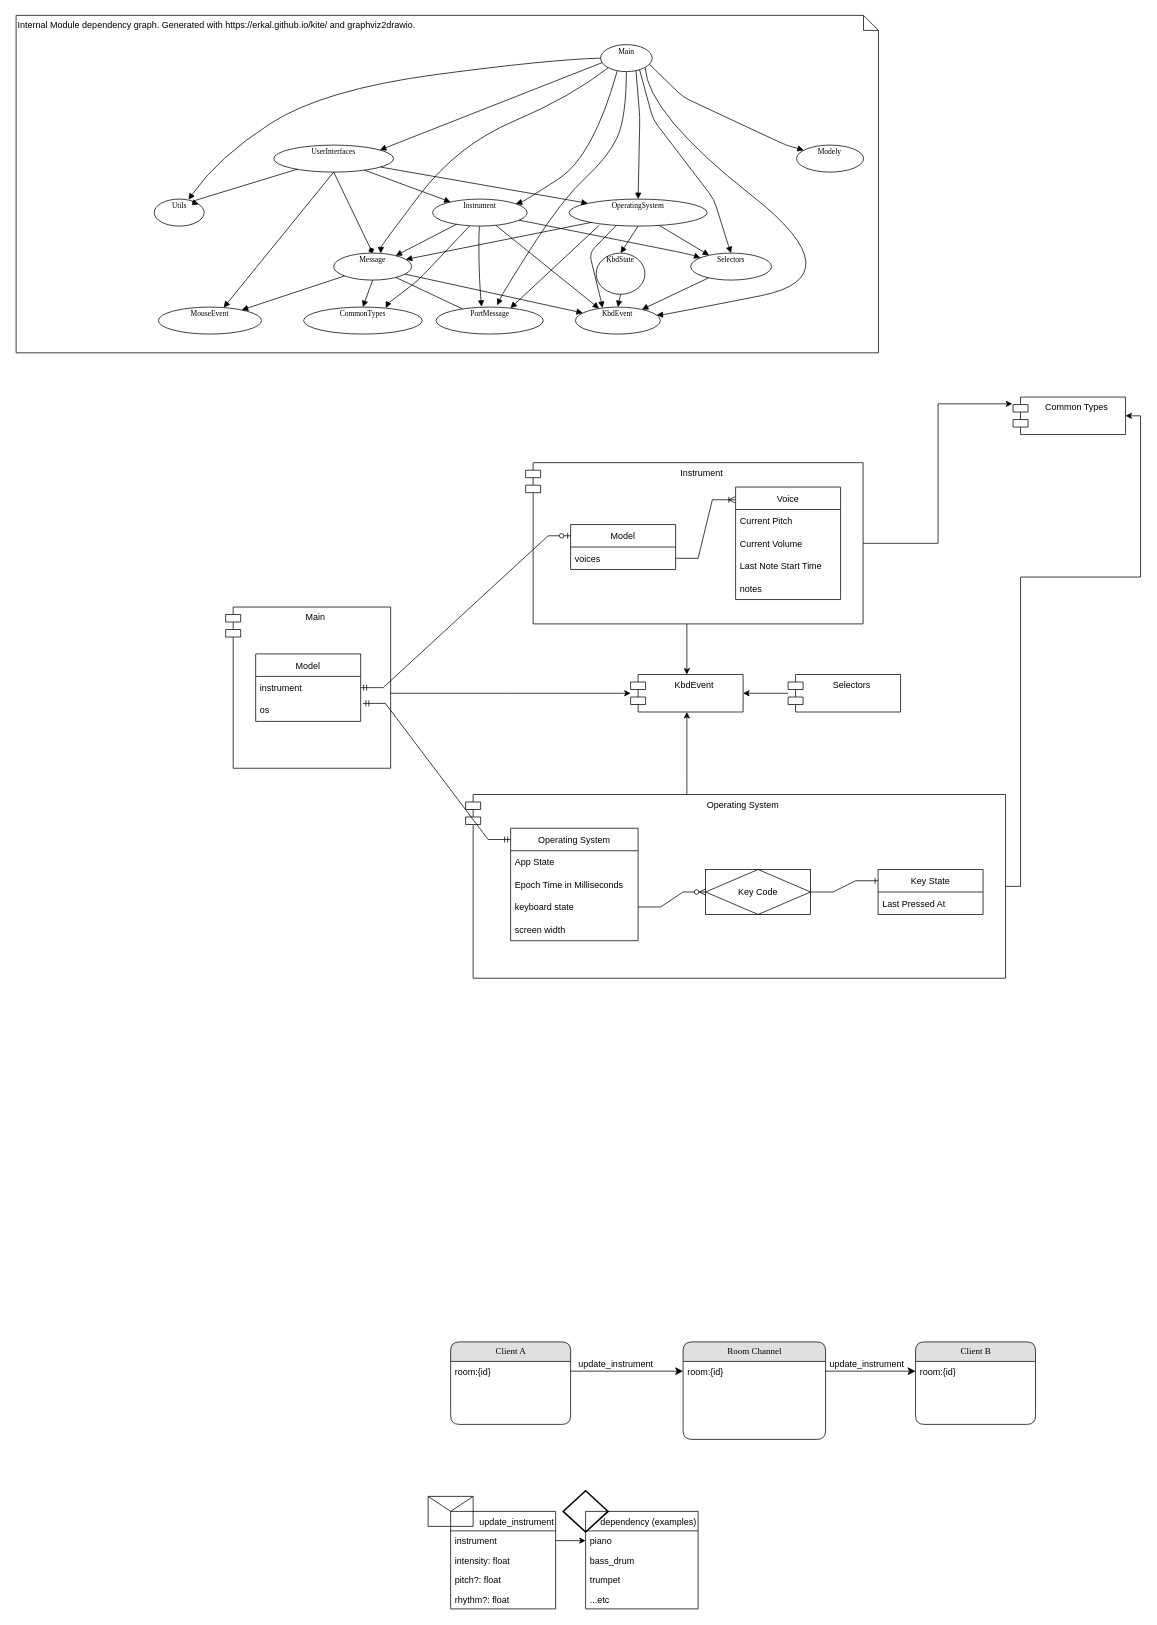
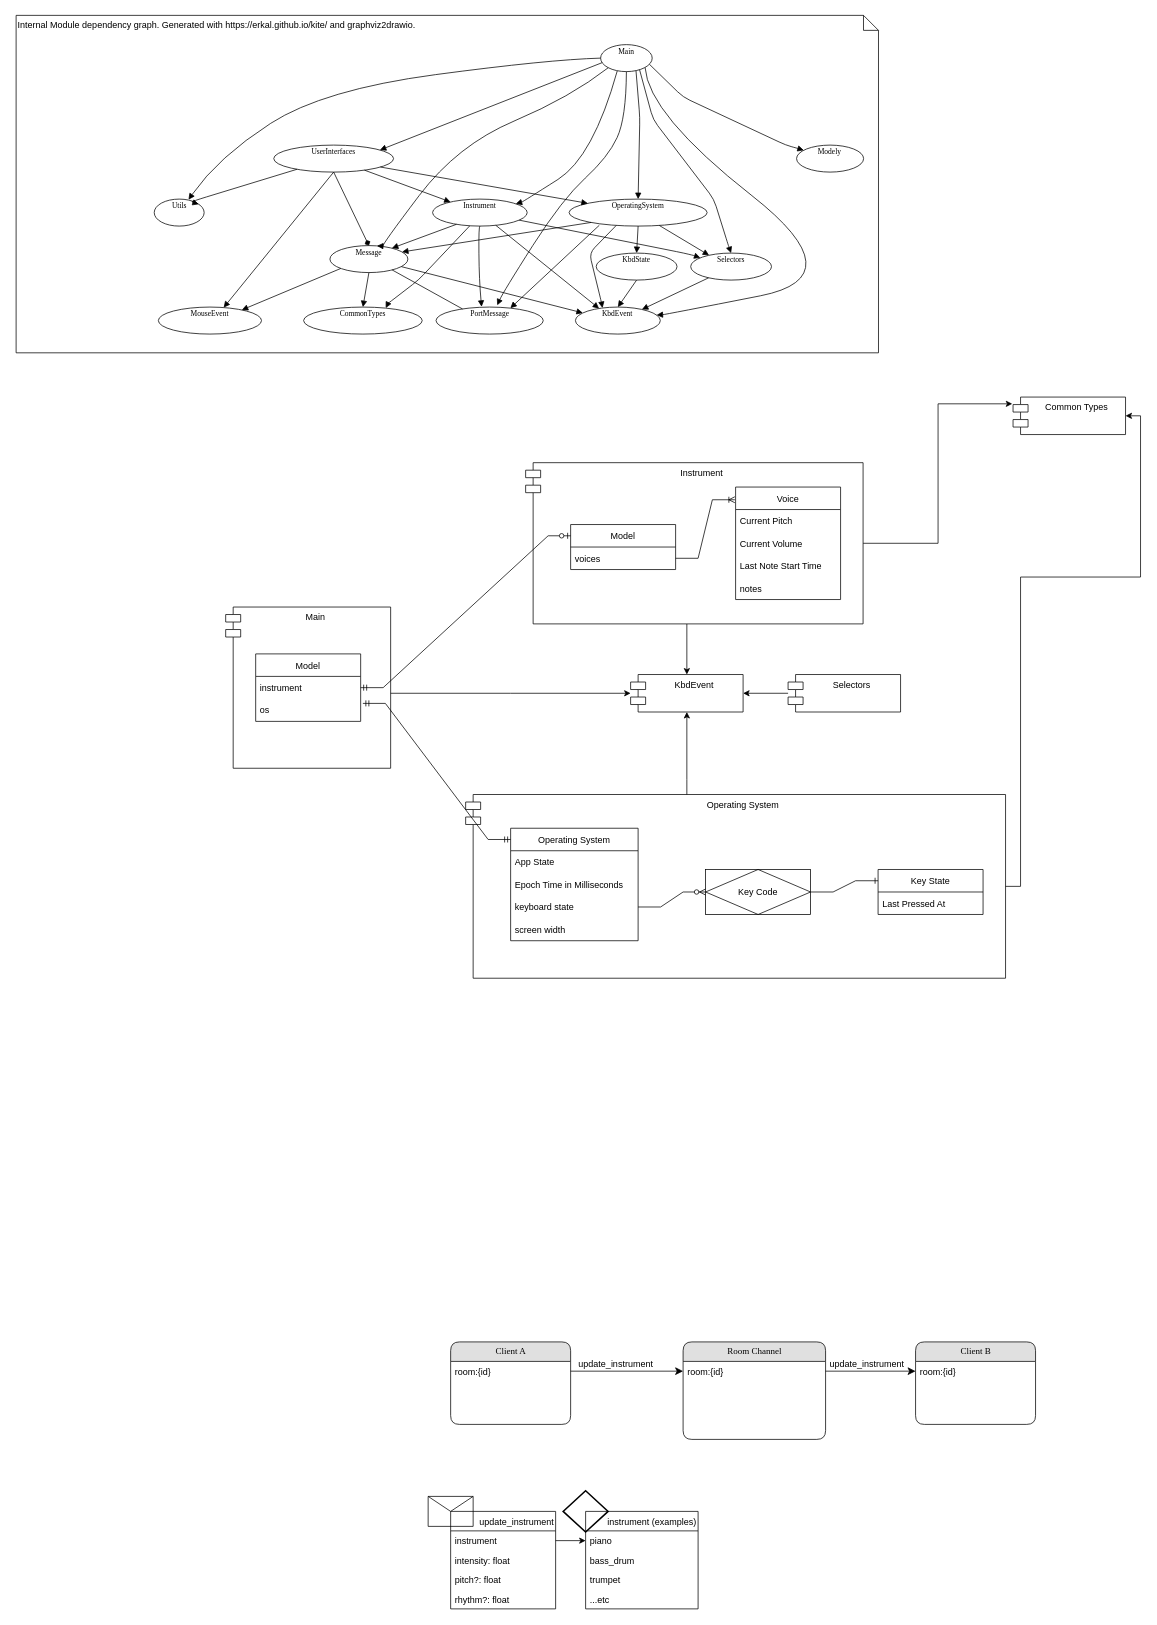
(372, 267) -> (369, 259)
(620, 274) -> (636, 267)
(645, 1522) -> (647, 1522)
